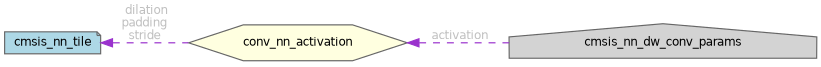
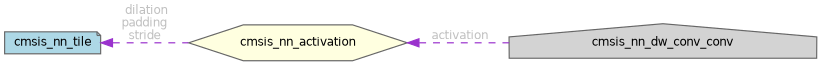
(298, 43) -> (298, 43)
(663, 43) -> (663, 43)
